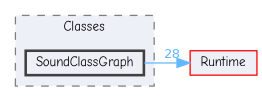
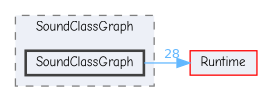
(85, 28) -> (85, 28)
